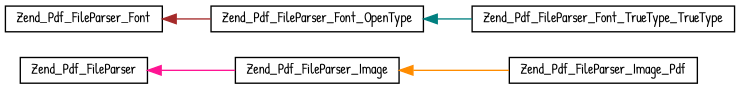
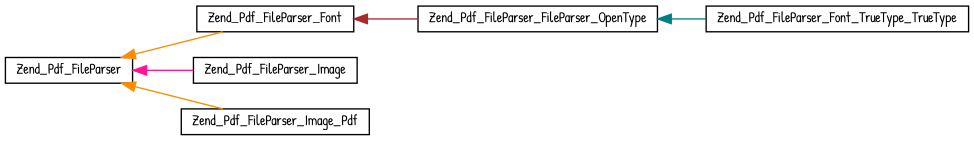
(317, 19) -> (538, 19)
none -> (179, 43)
(461, 70) -> (179, 98)
